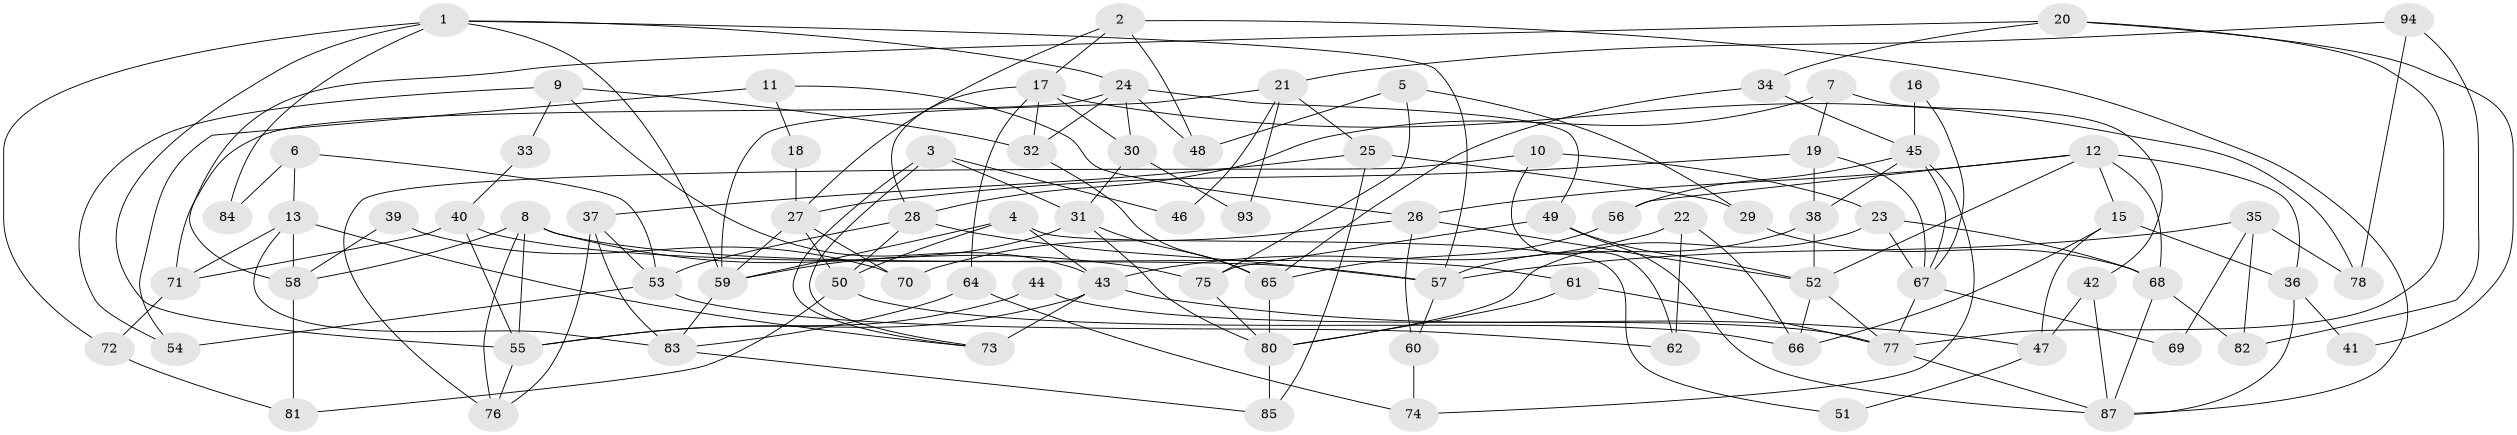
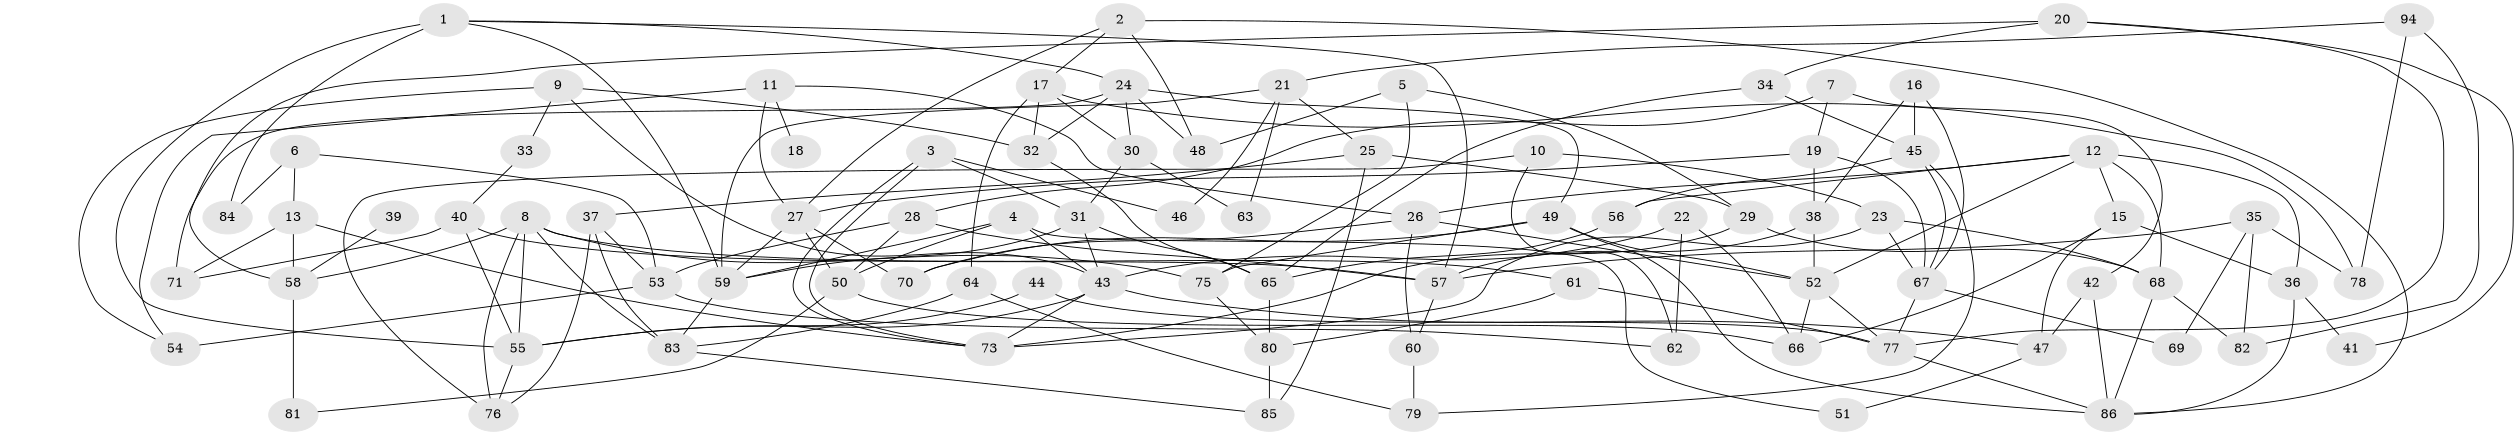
(899, 135) -> none
(796, 185) -> (761, 155)
(1864, 185) -> (1864, 152)
(1246, 218) -> (1246, 218)
(578, 253) -> (1224, 239)
none -> (1353, 283)
(1520, 286) -> (1448, 306)
(1161, 292) -> (1093, 255)
(413, 332) -> (589, 287)
(110, 349) -> none
(1414, 415) -> (1414, 415)
(2109, 415) -> (2109, 415)
